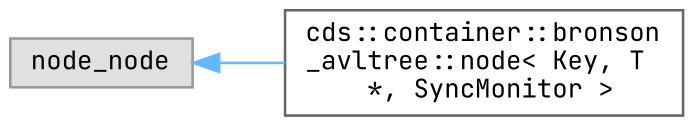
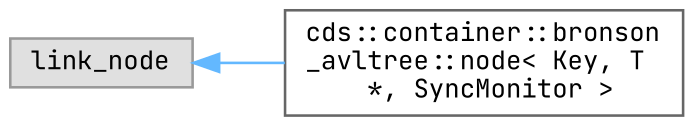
(101, 63) -> (101, 63)
